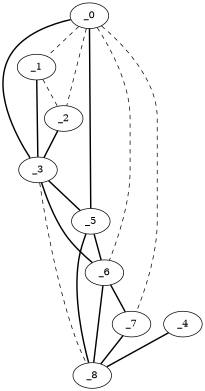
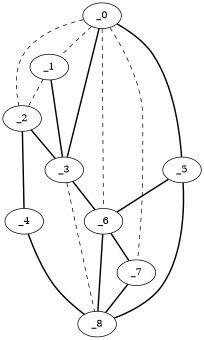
none -> (23, 170)
(64, 196) -> none
